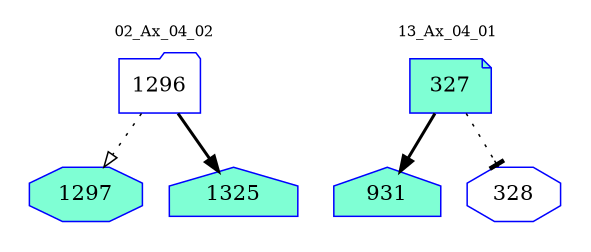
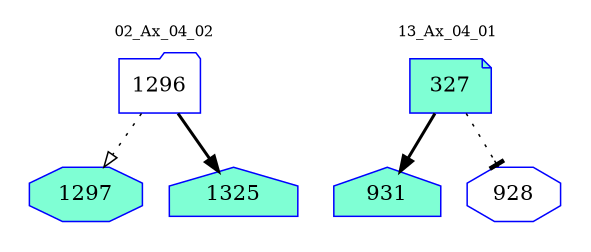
(514, 194) -> (514, 194)
